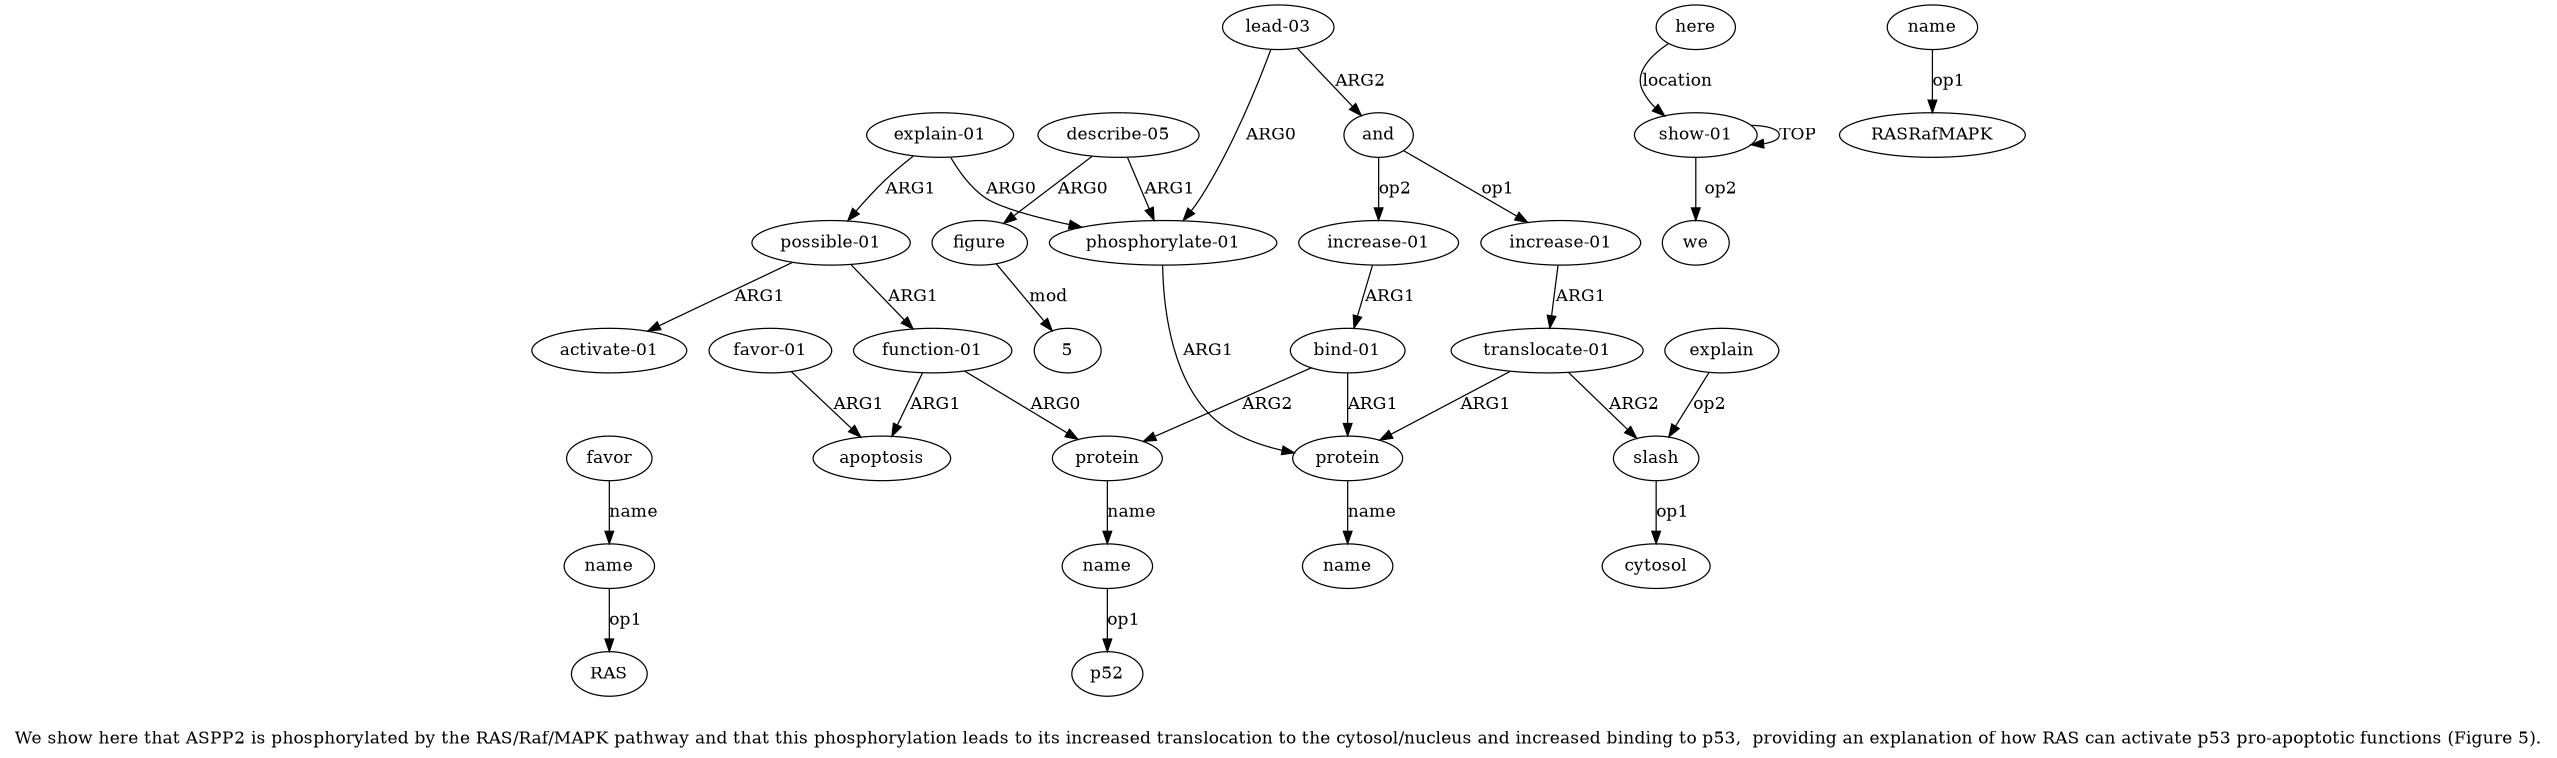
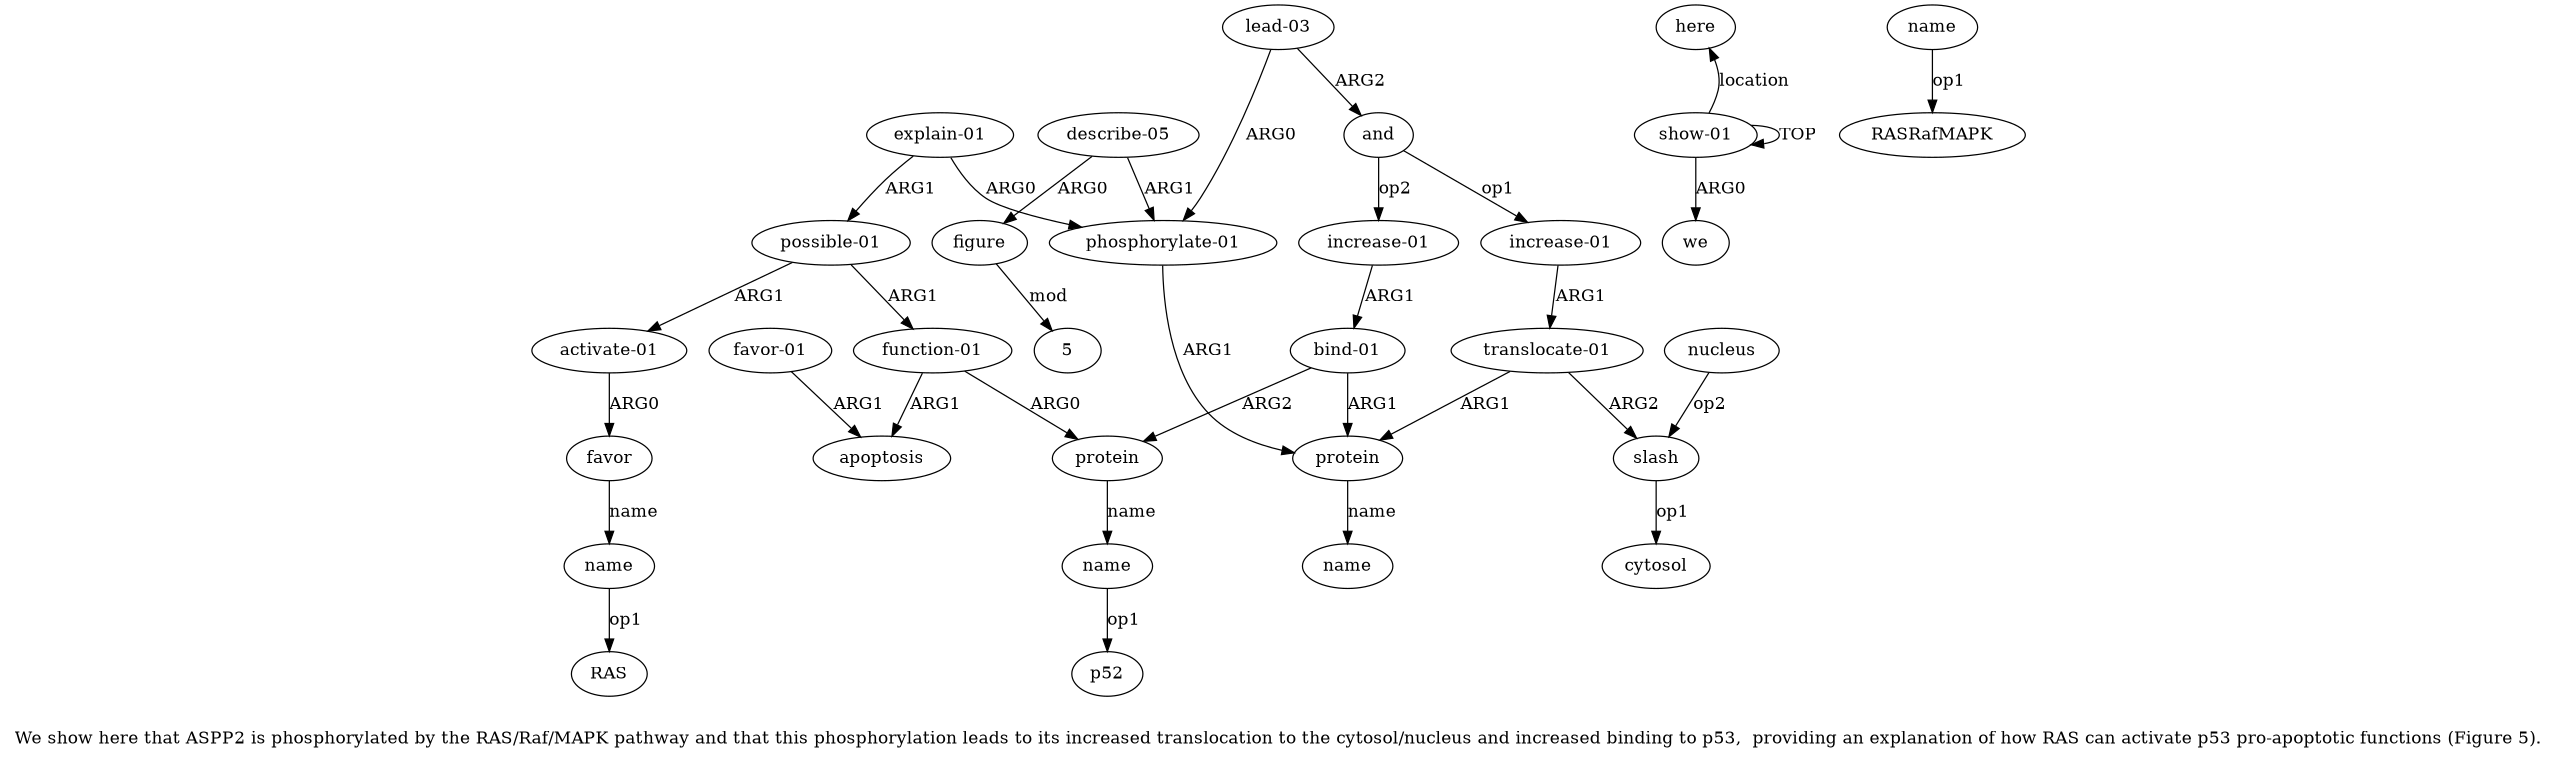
(1642, 72) -> (1719, 87)
(1721, 189) -> (1721, 189)
(1722, 351) -> (1722, 351)
none -> (609, 398)
